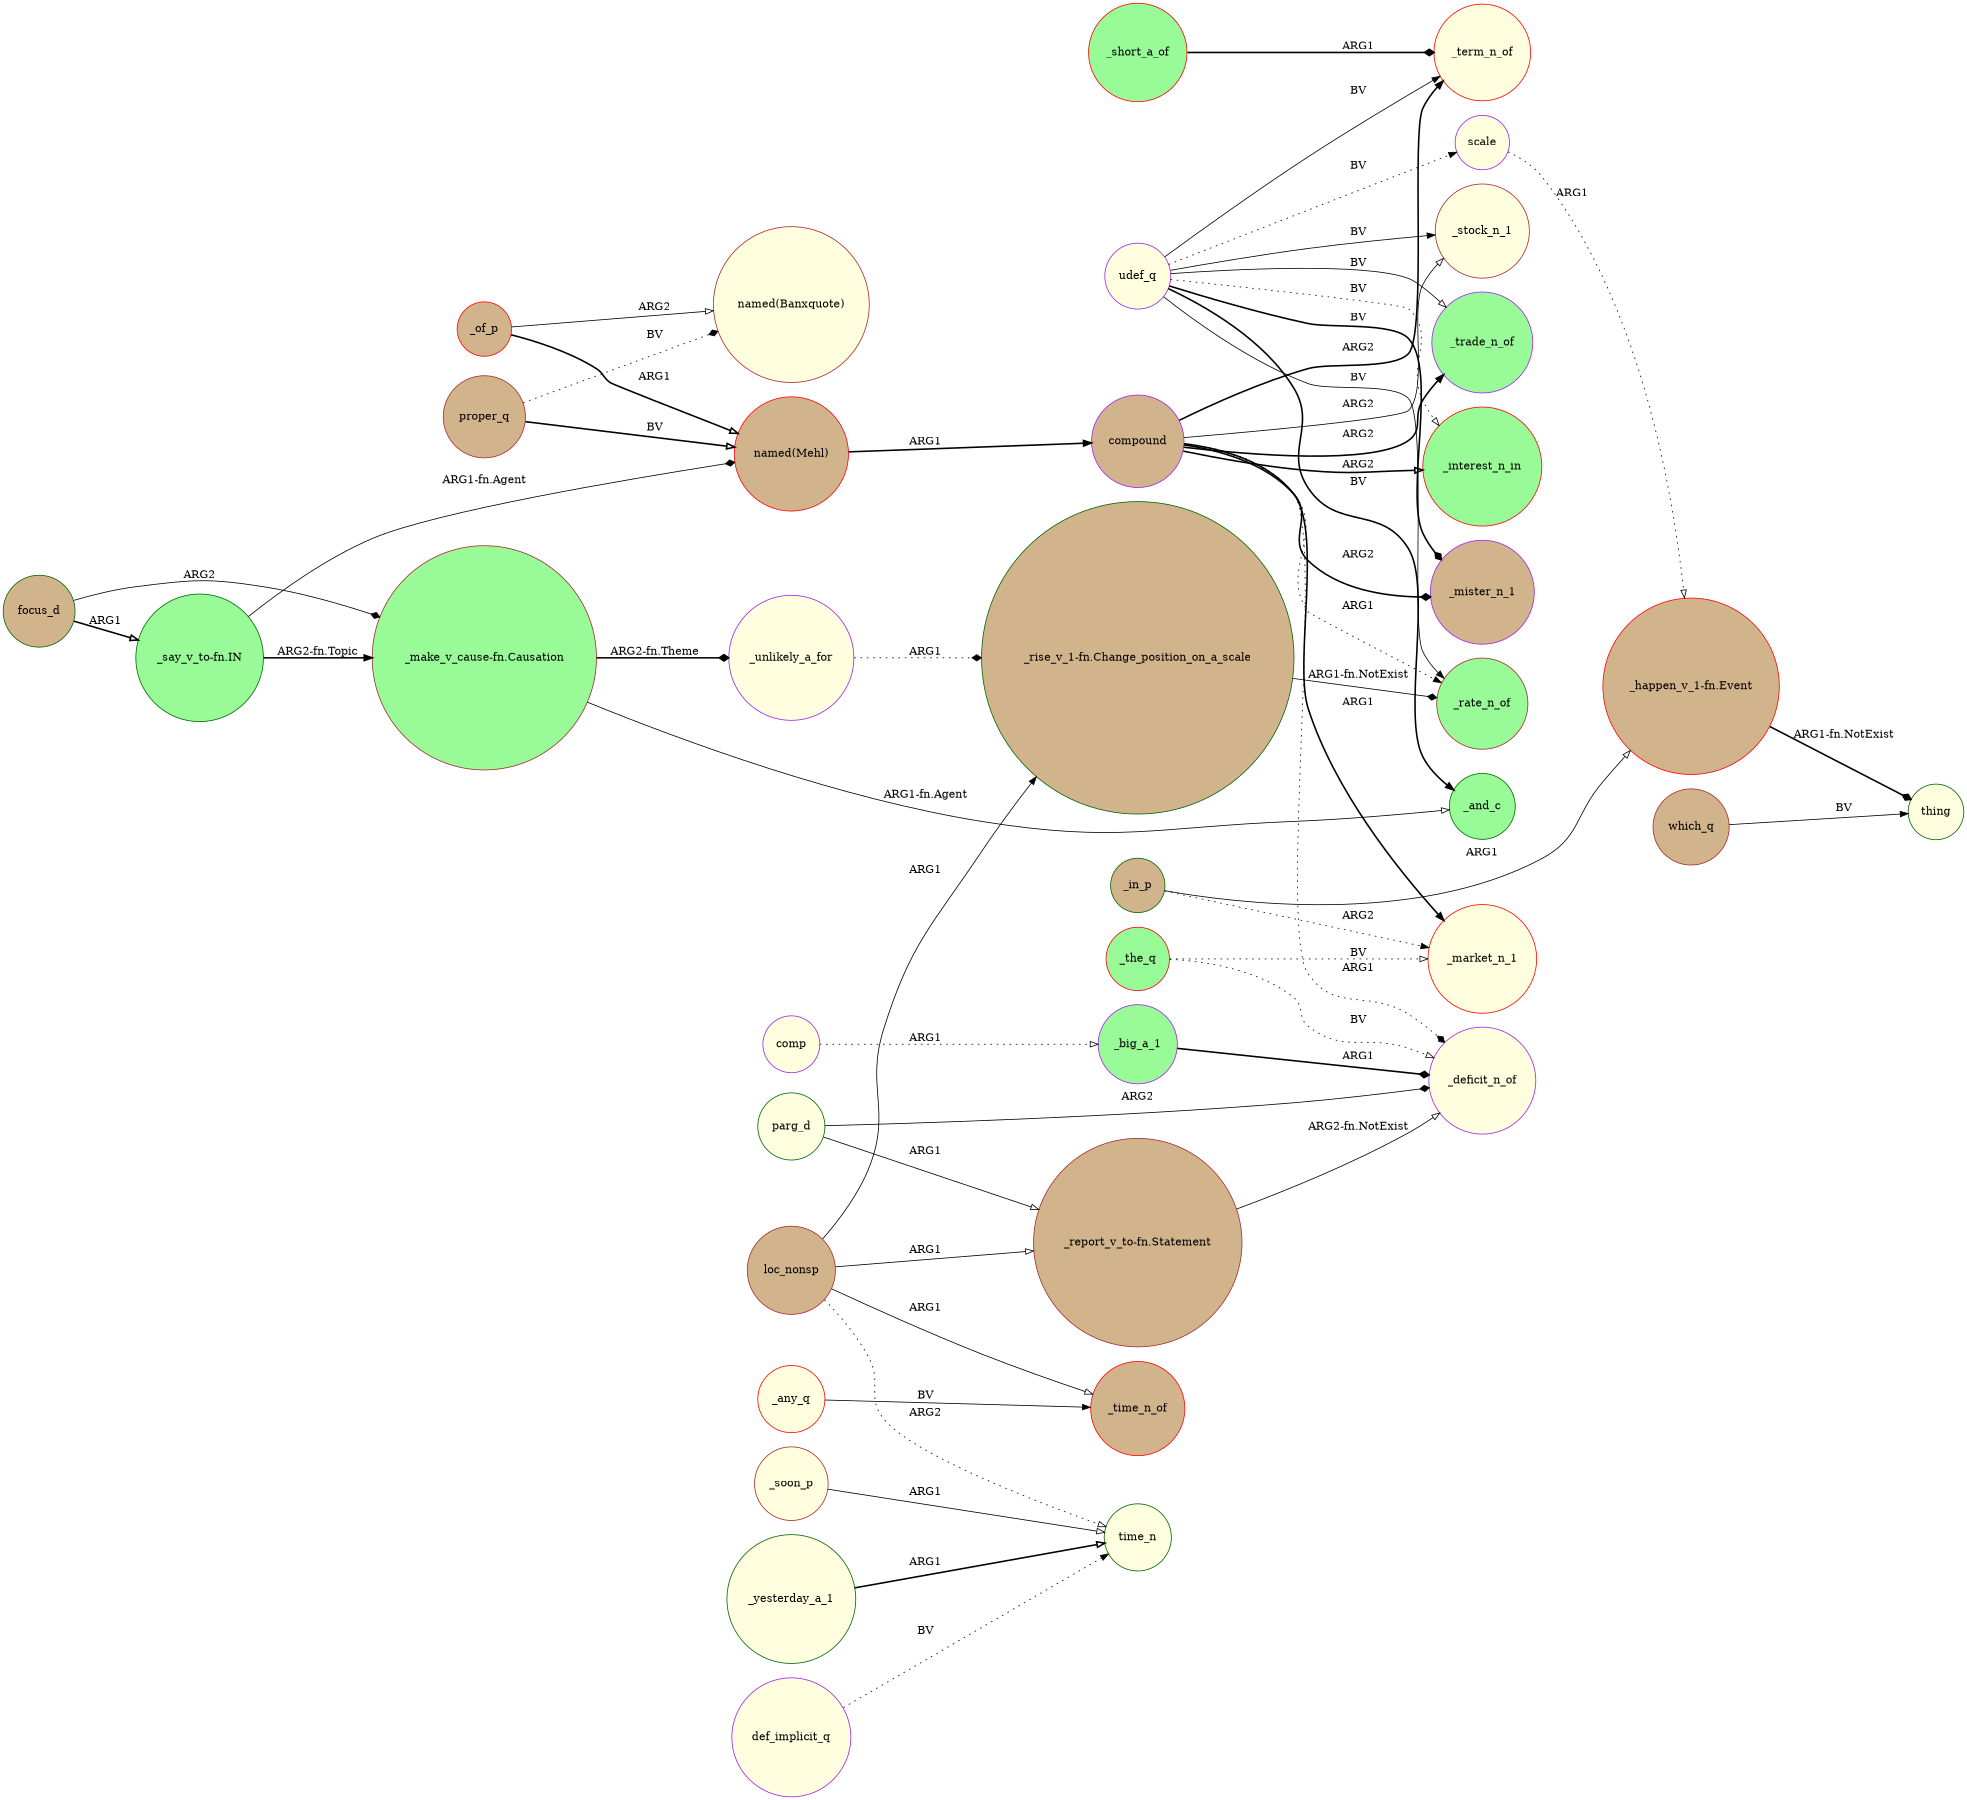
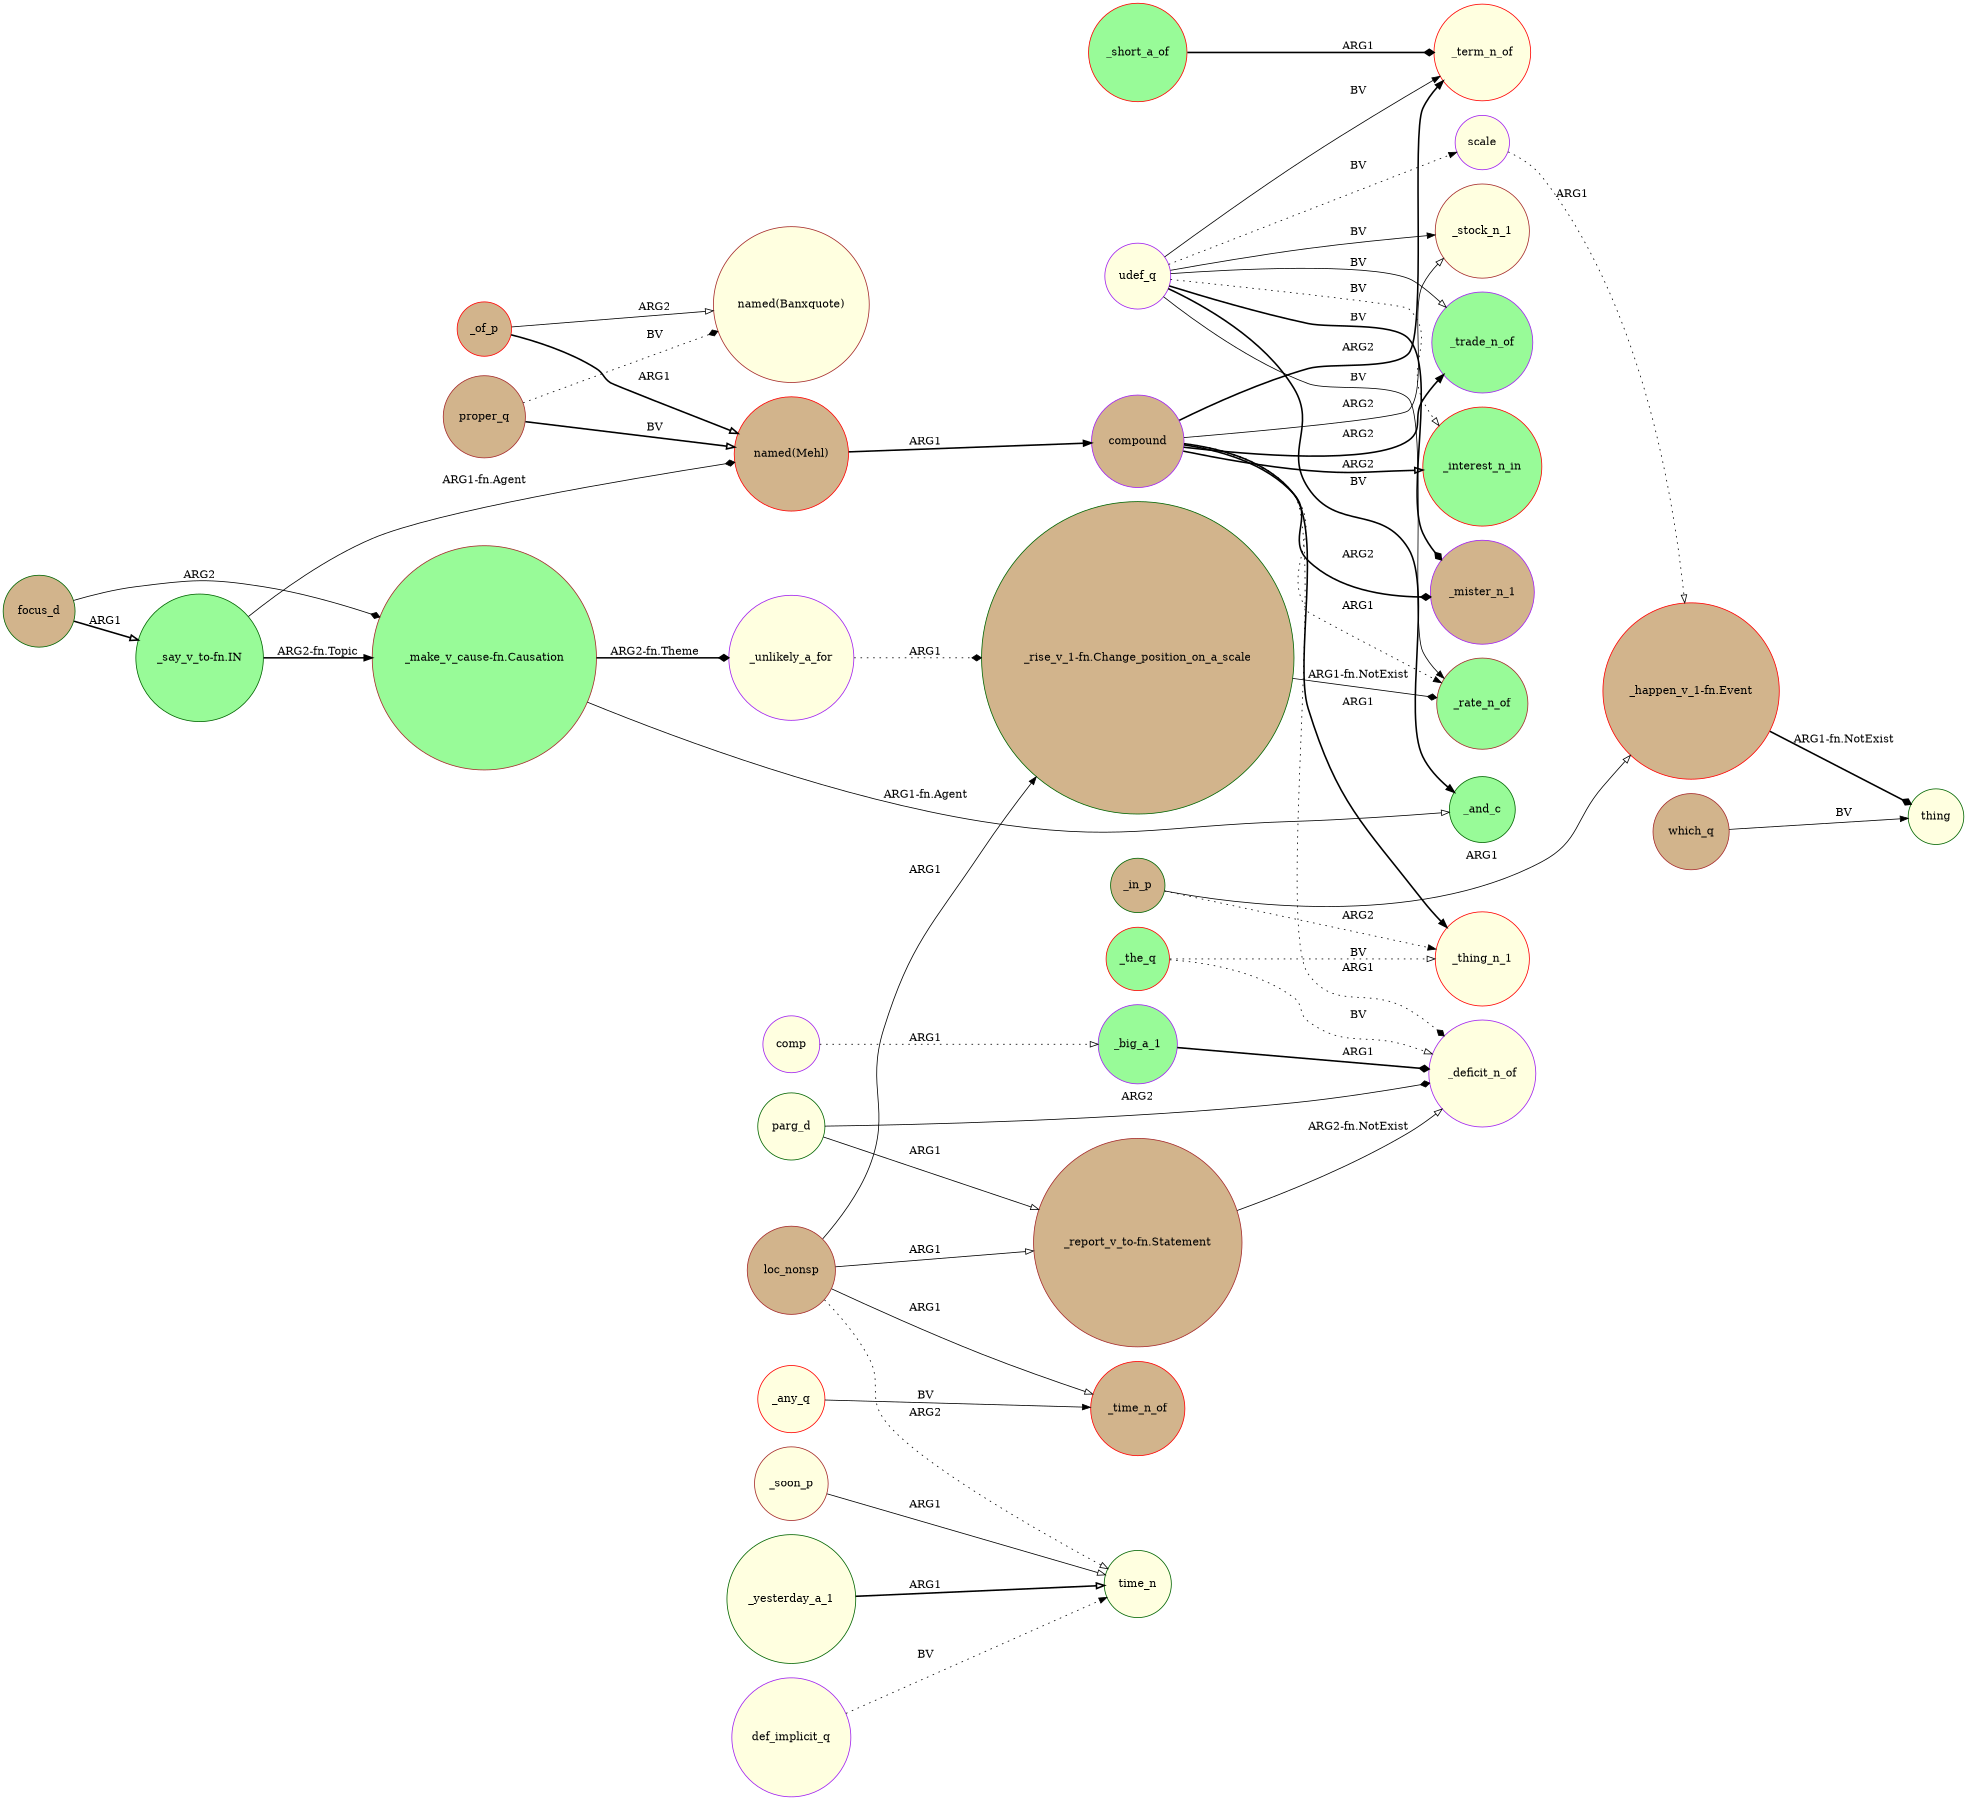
(1482, 959) -> (1482, 959)
